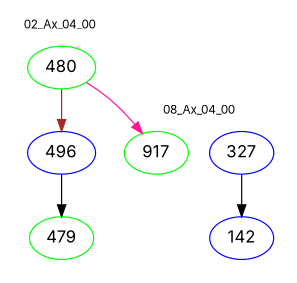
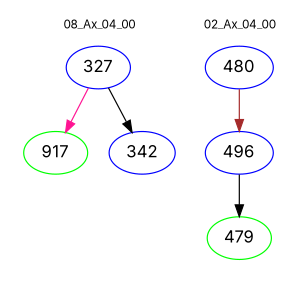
(62, 68) -> (239, 68)
(123, 111) -> (80, 105)
(242, 238) -> (142, 153)
